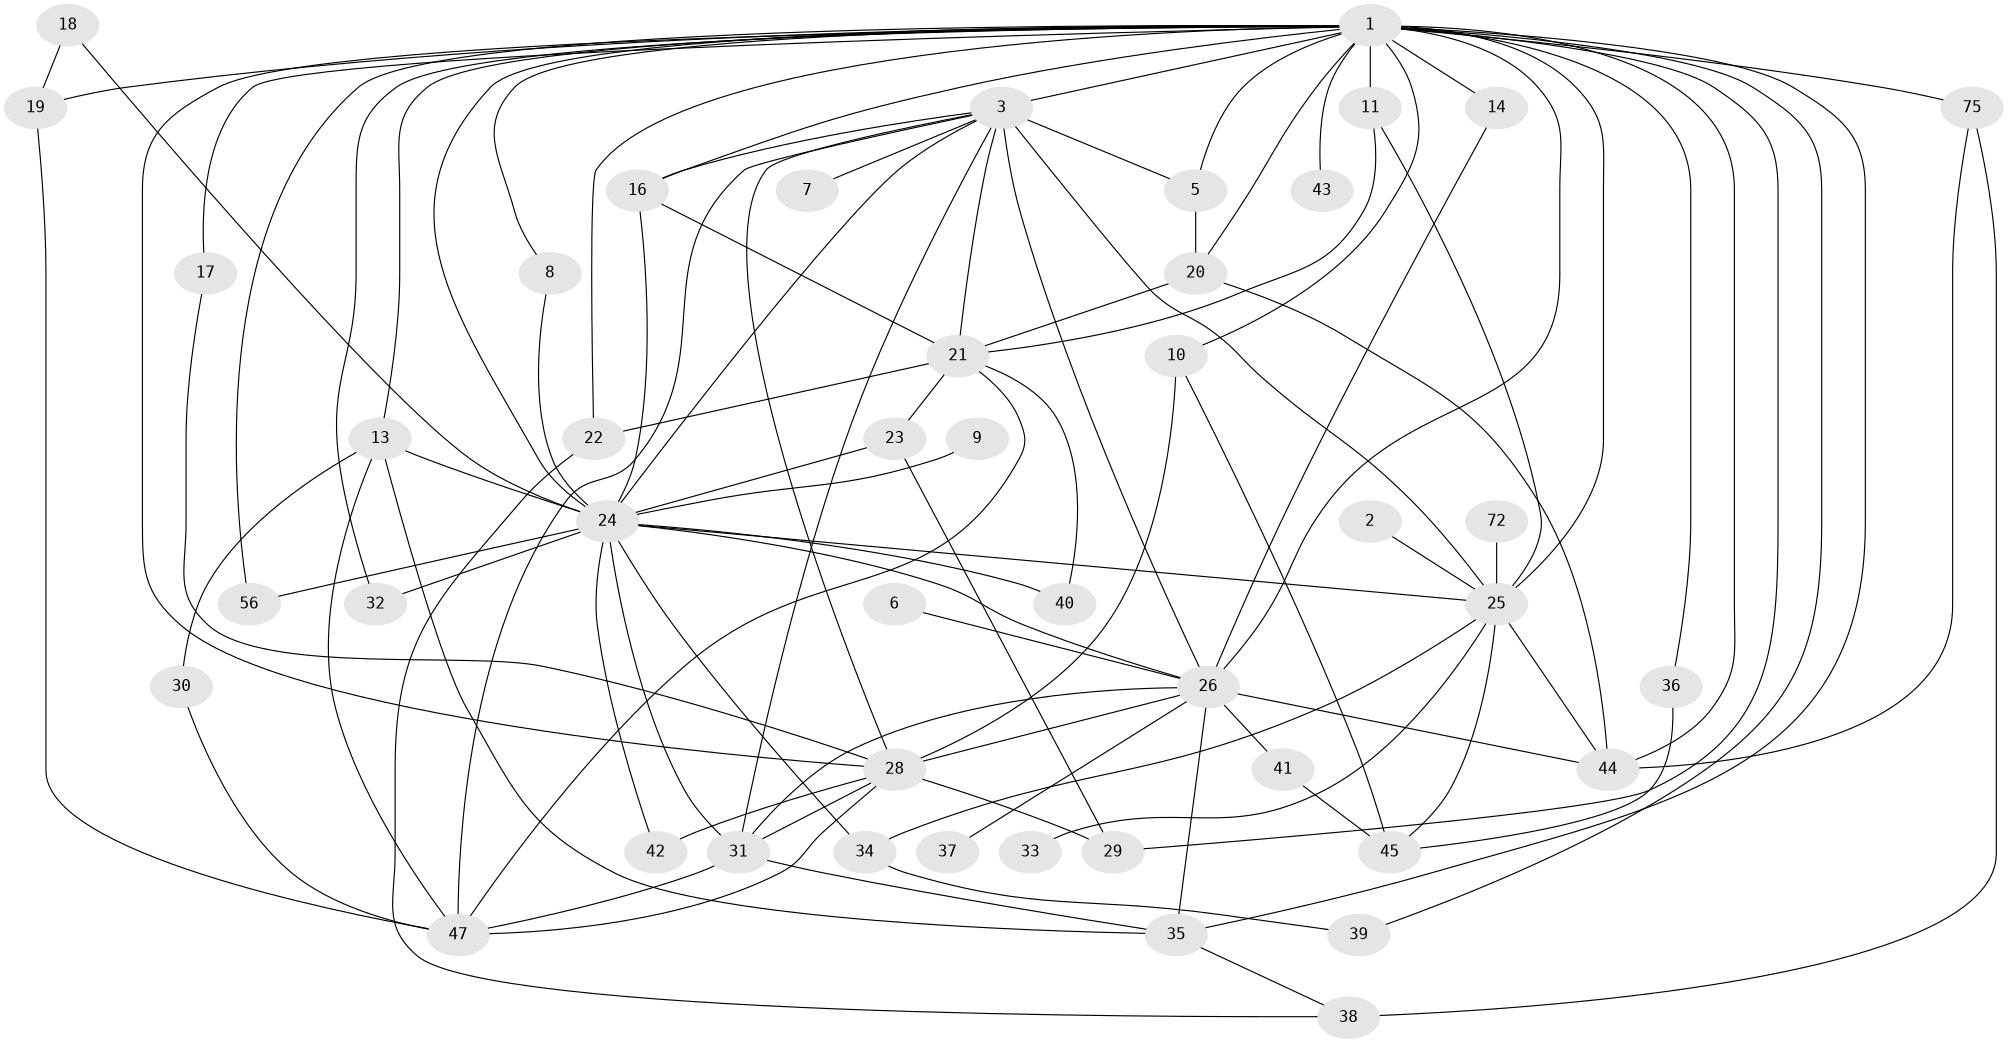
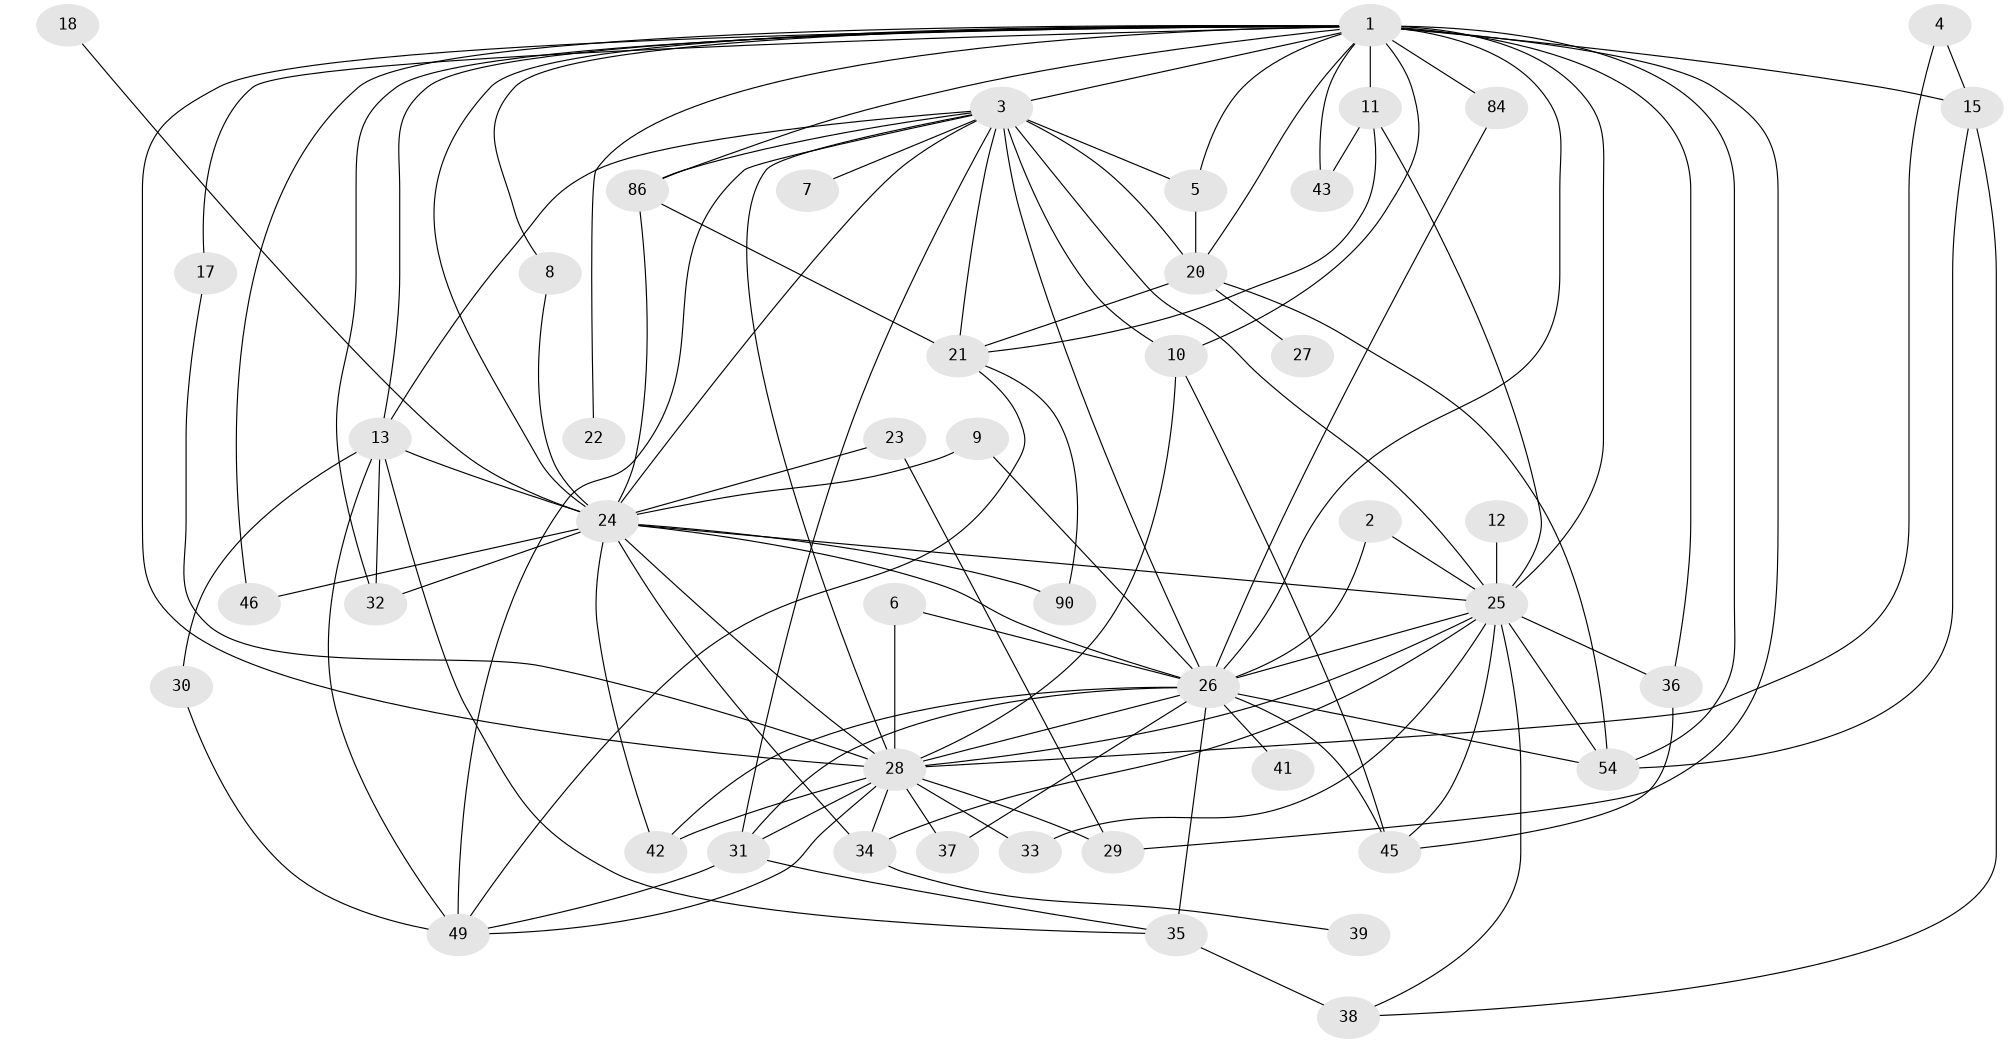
none -> (1940, 25)
(36, 108) -> none
(1497, 108) -> (1497, 108)
(1972, 108) -> (1972, 108)
none -> (1346, 149)
none -> (622, 161)
none -> (1113, 177)
(637, 191) -> (637, 191)
none -> (1063, 248)
none -> (1303, 356)
(776, 397) -> none
(926, 397) -> none
(1822, 433) -> none
(1865, 513) -> none
none -> (378, 521)
(1497, 521) -> (1497, 521)
none -> (1088, 557)
(249, 604) -> (249, 604)
(1065, 604) -> (1065, 604)
none -> (1320, 628)
none -> (1353, 646)
none -> (1584, 646)
(641, 682) -> (747, 649)
none -> (895, 687)
none -> (908, 713)
none -> (1220, 715)
(1608, 770) -> (1608, 770)
none -> (953, 806)
none -> (880, 811)
none -> (921, 811)
(1336, 811) -> (1327, 752)
(458, 935) -> (458, 935)
(580, 992) -> (1521, 850)
